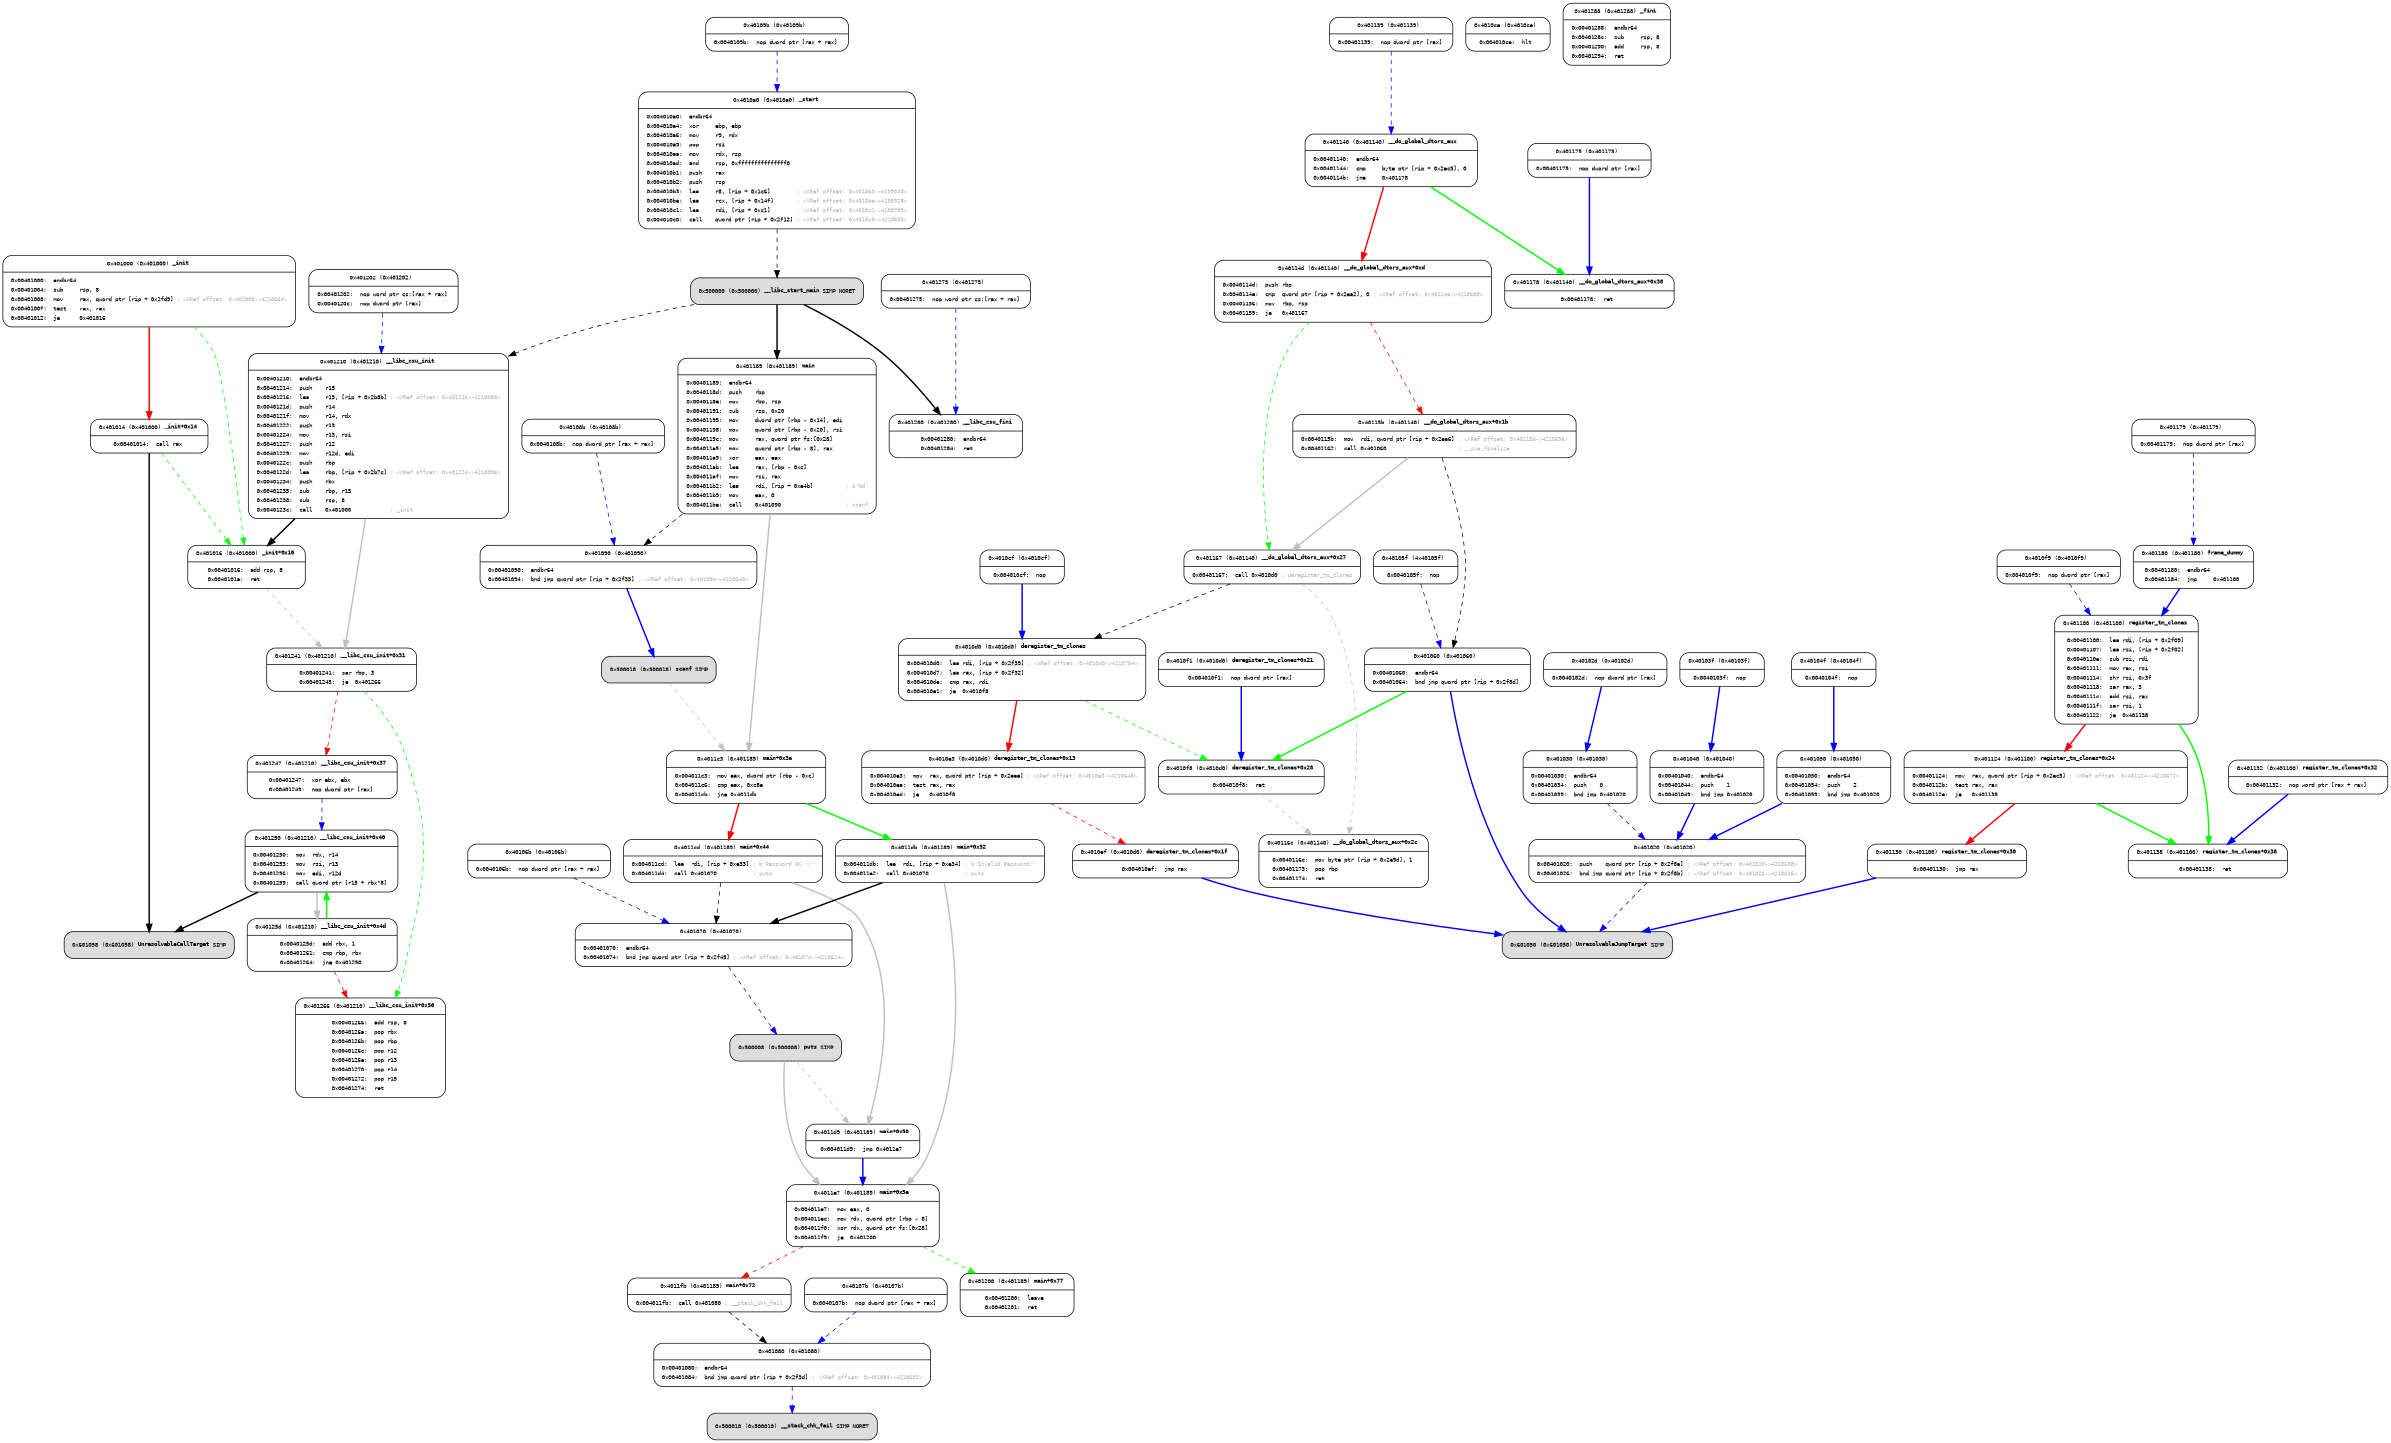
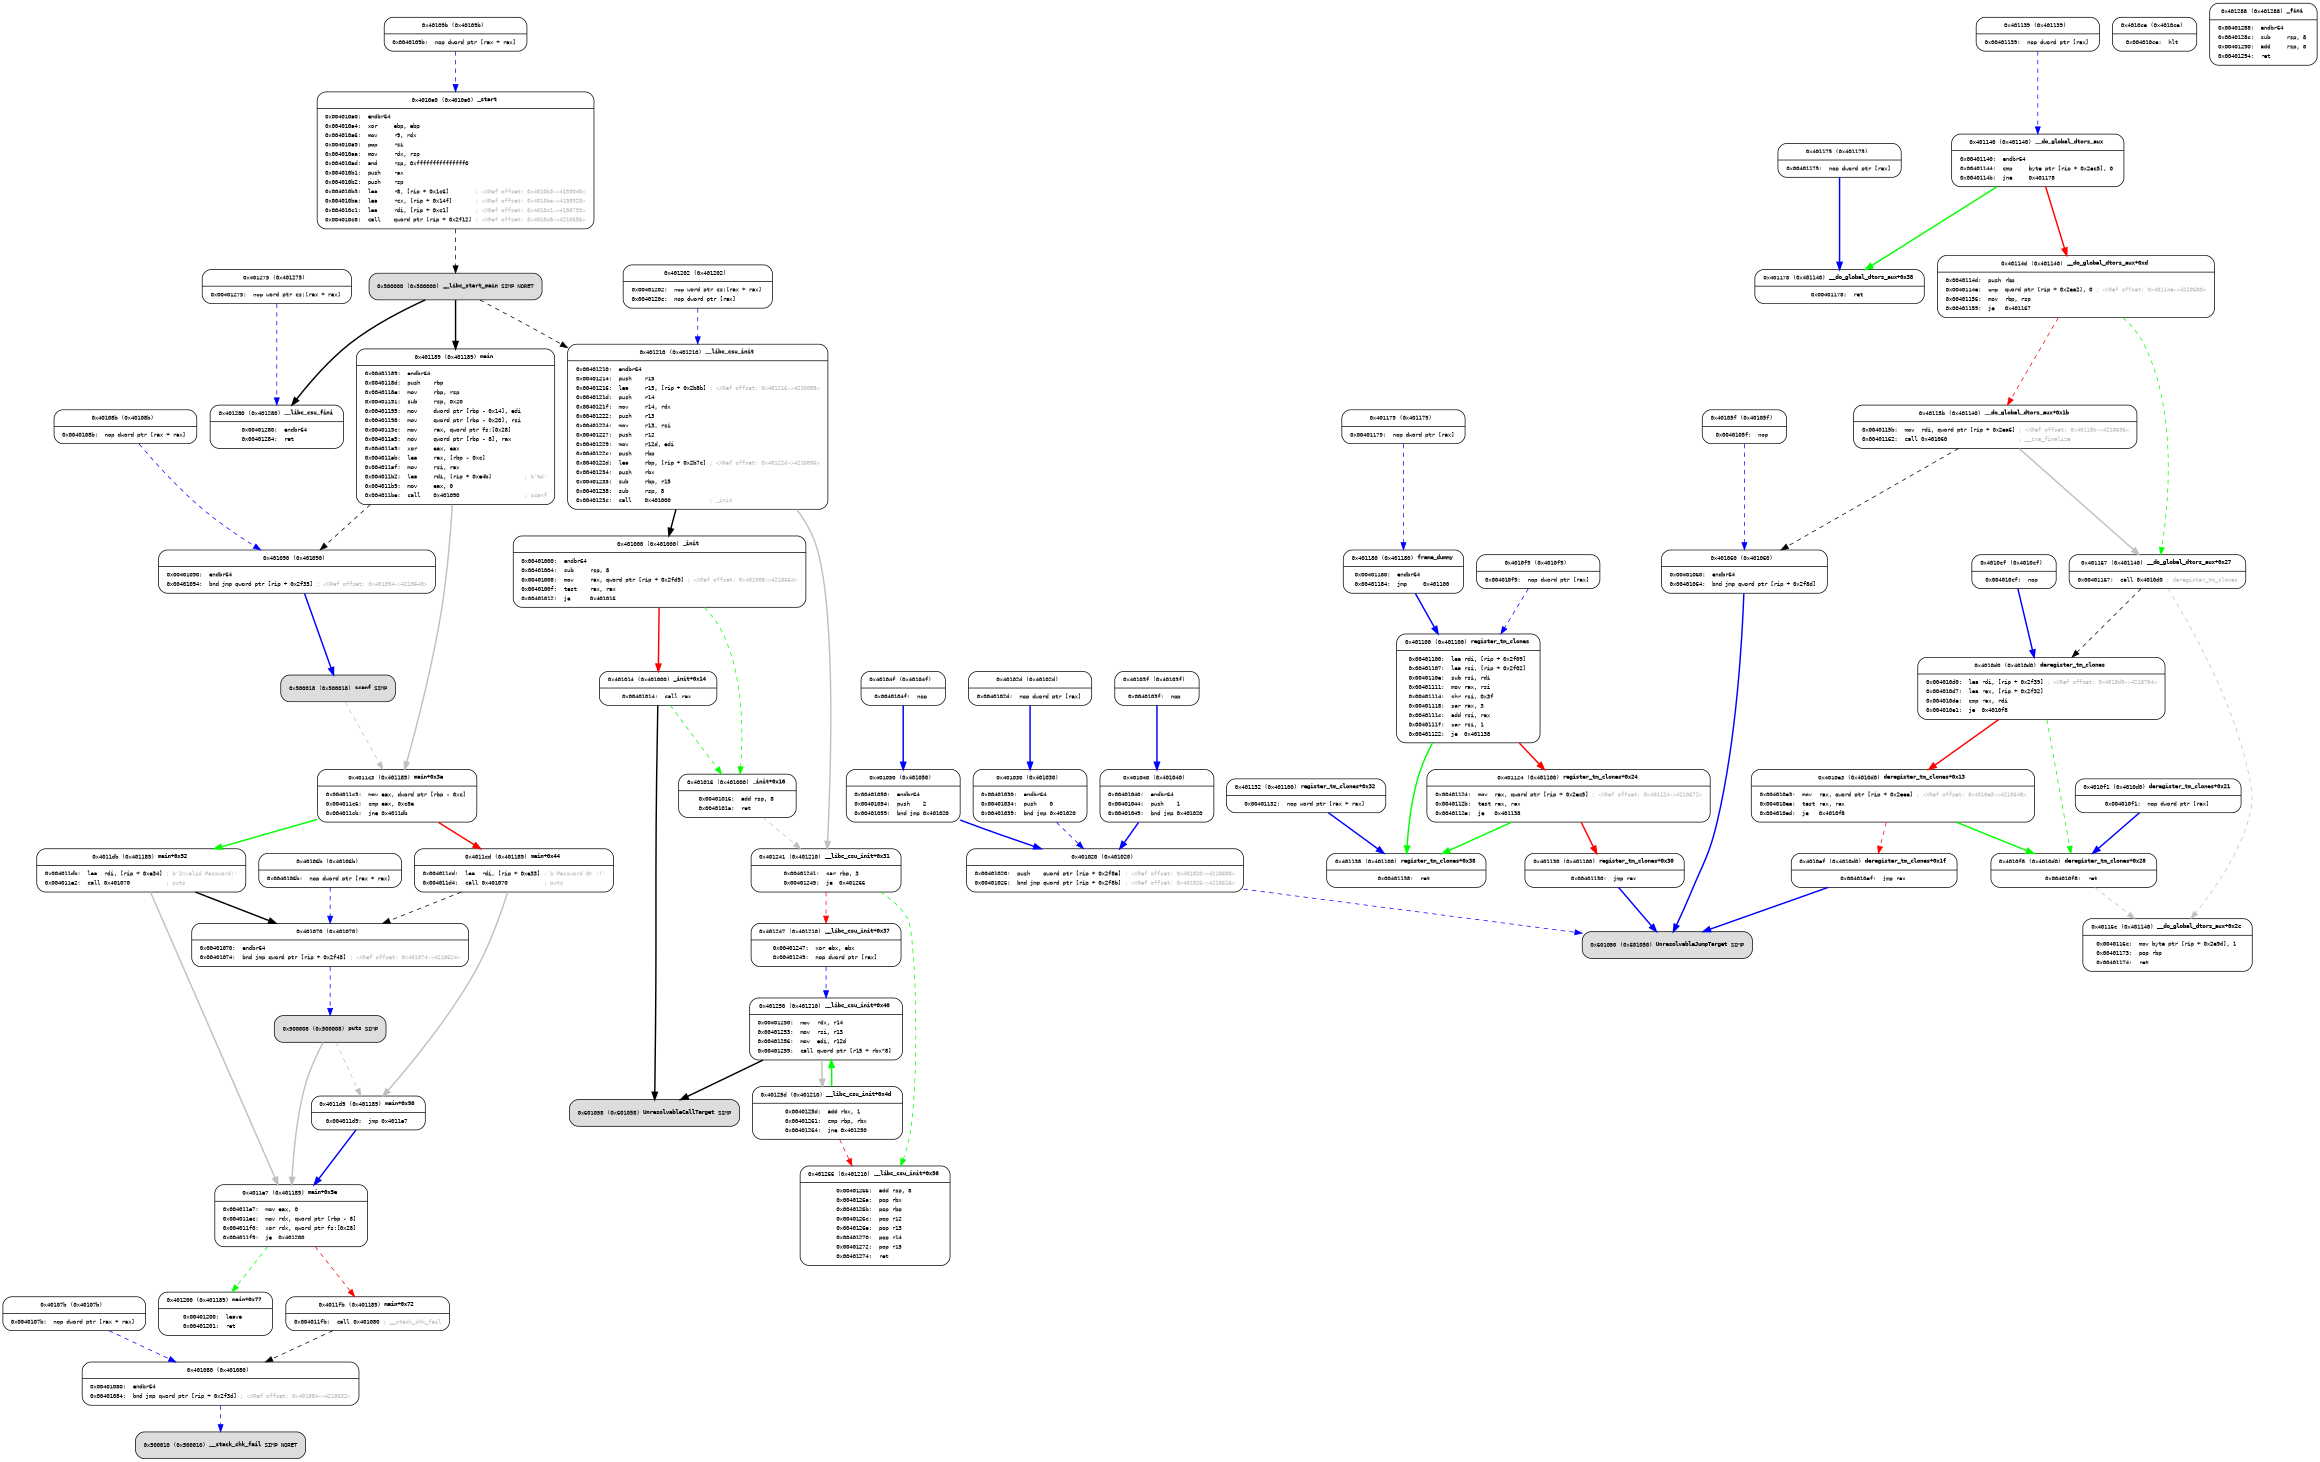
(284, 529) -> (673, 519)
(1428, 558) -> (1757, 418)
(1343, 724) -> (1992, 836)
